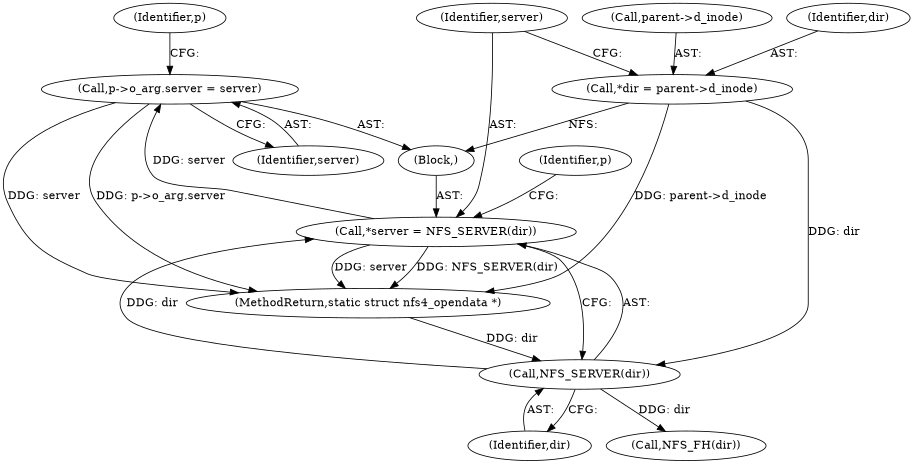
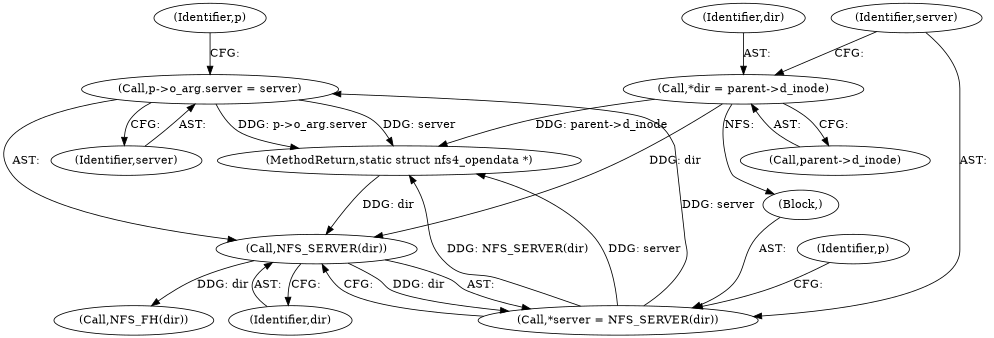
none -> (807, 117)
(323, 120) -> (42, 196)
